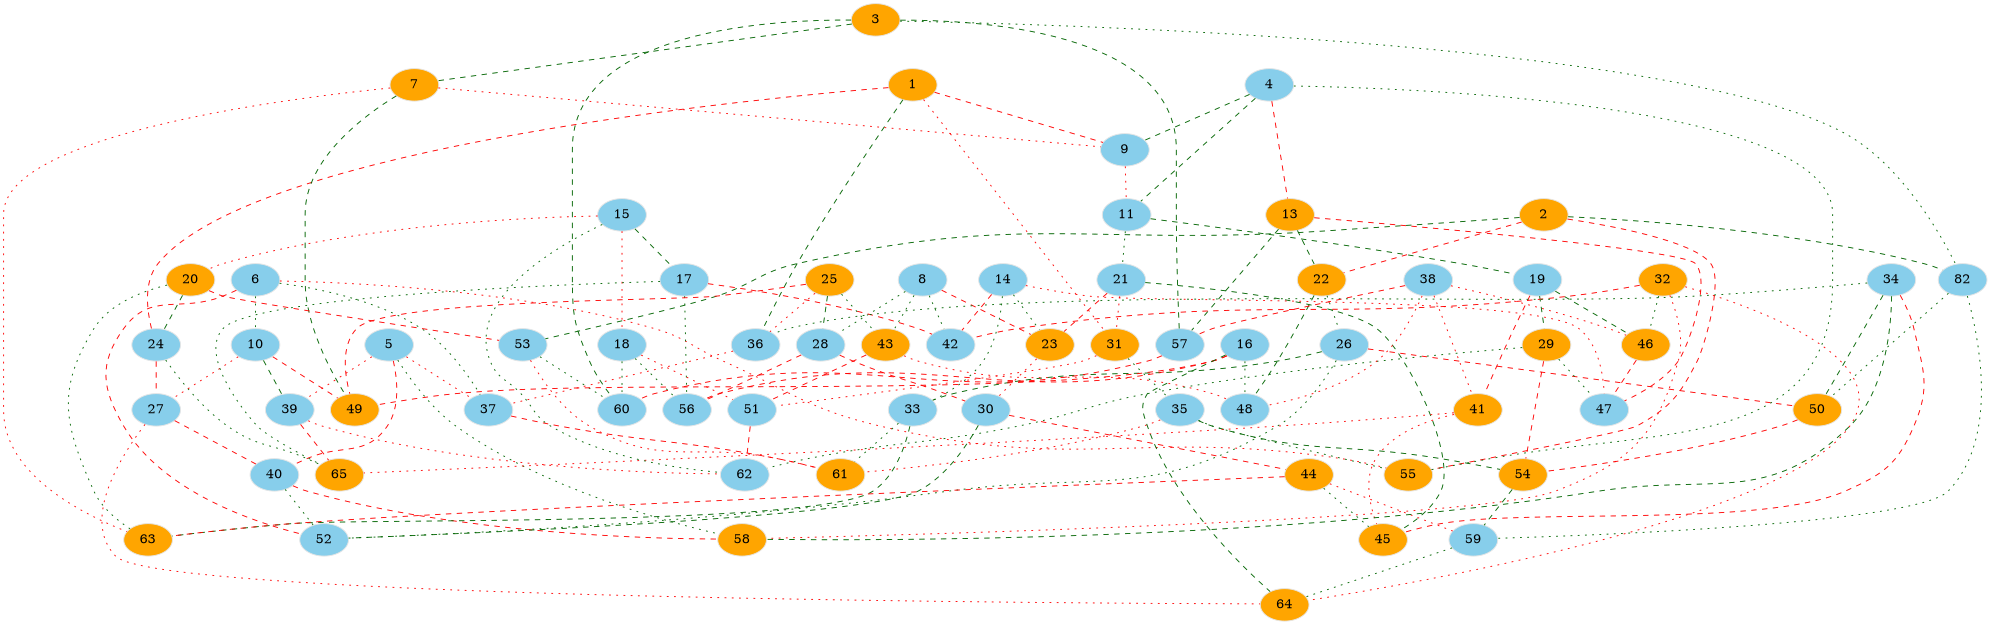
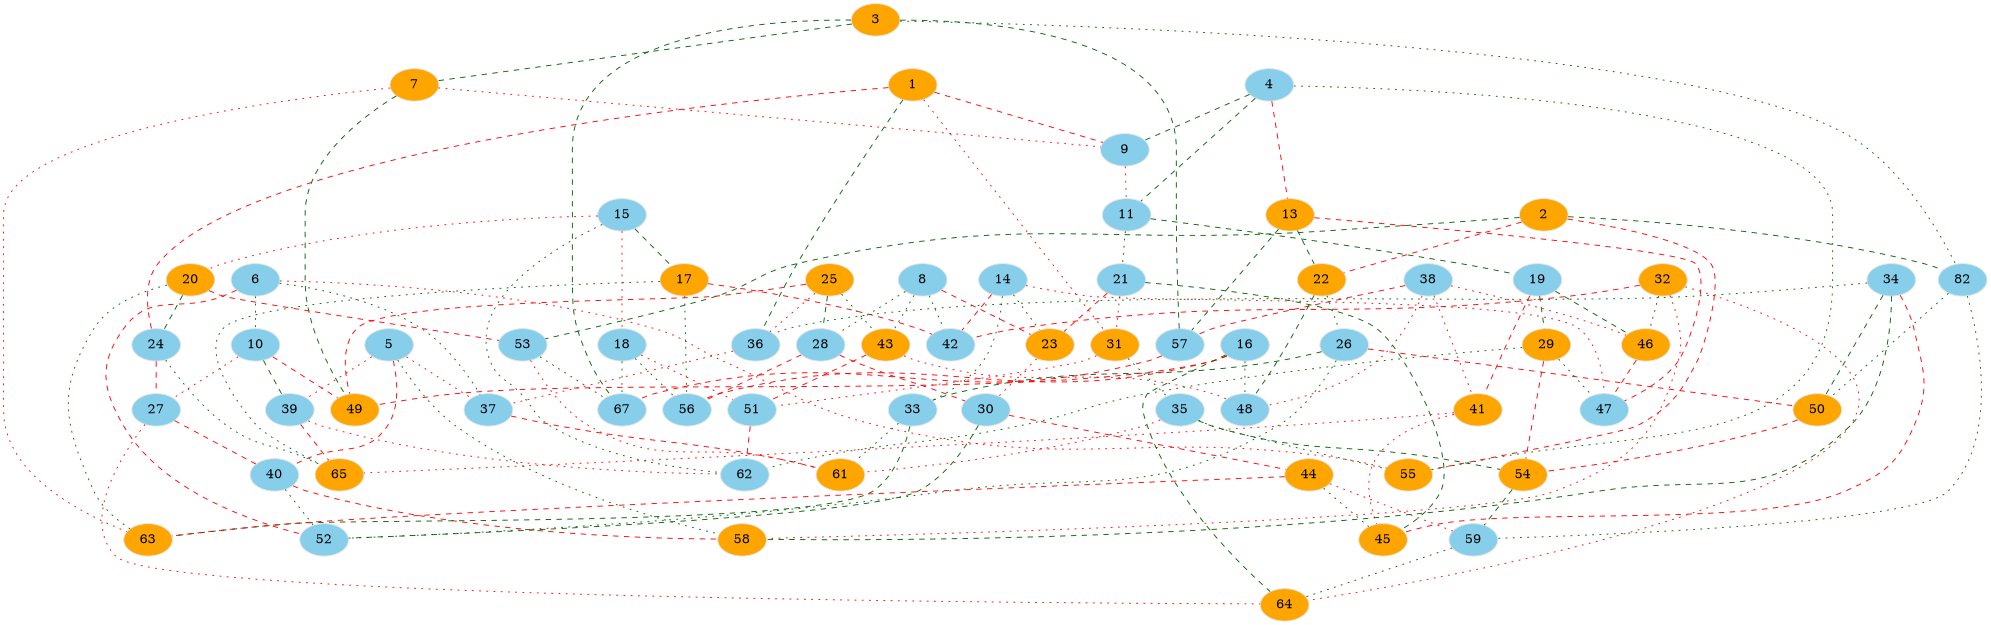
(684, 280) -> (684, 280)
(622, 410) -> (622, 410)
